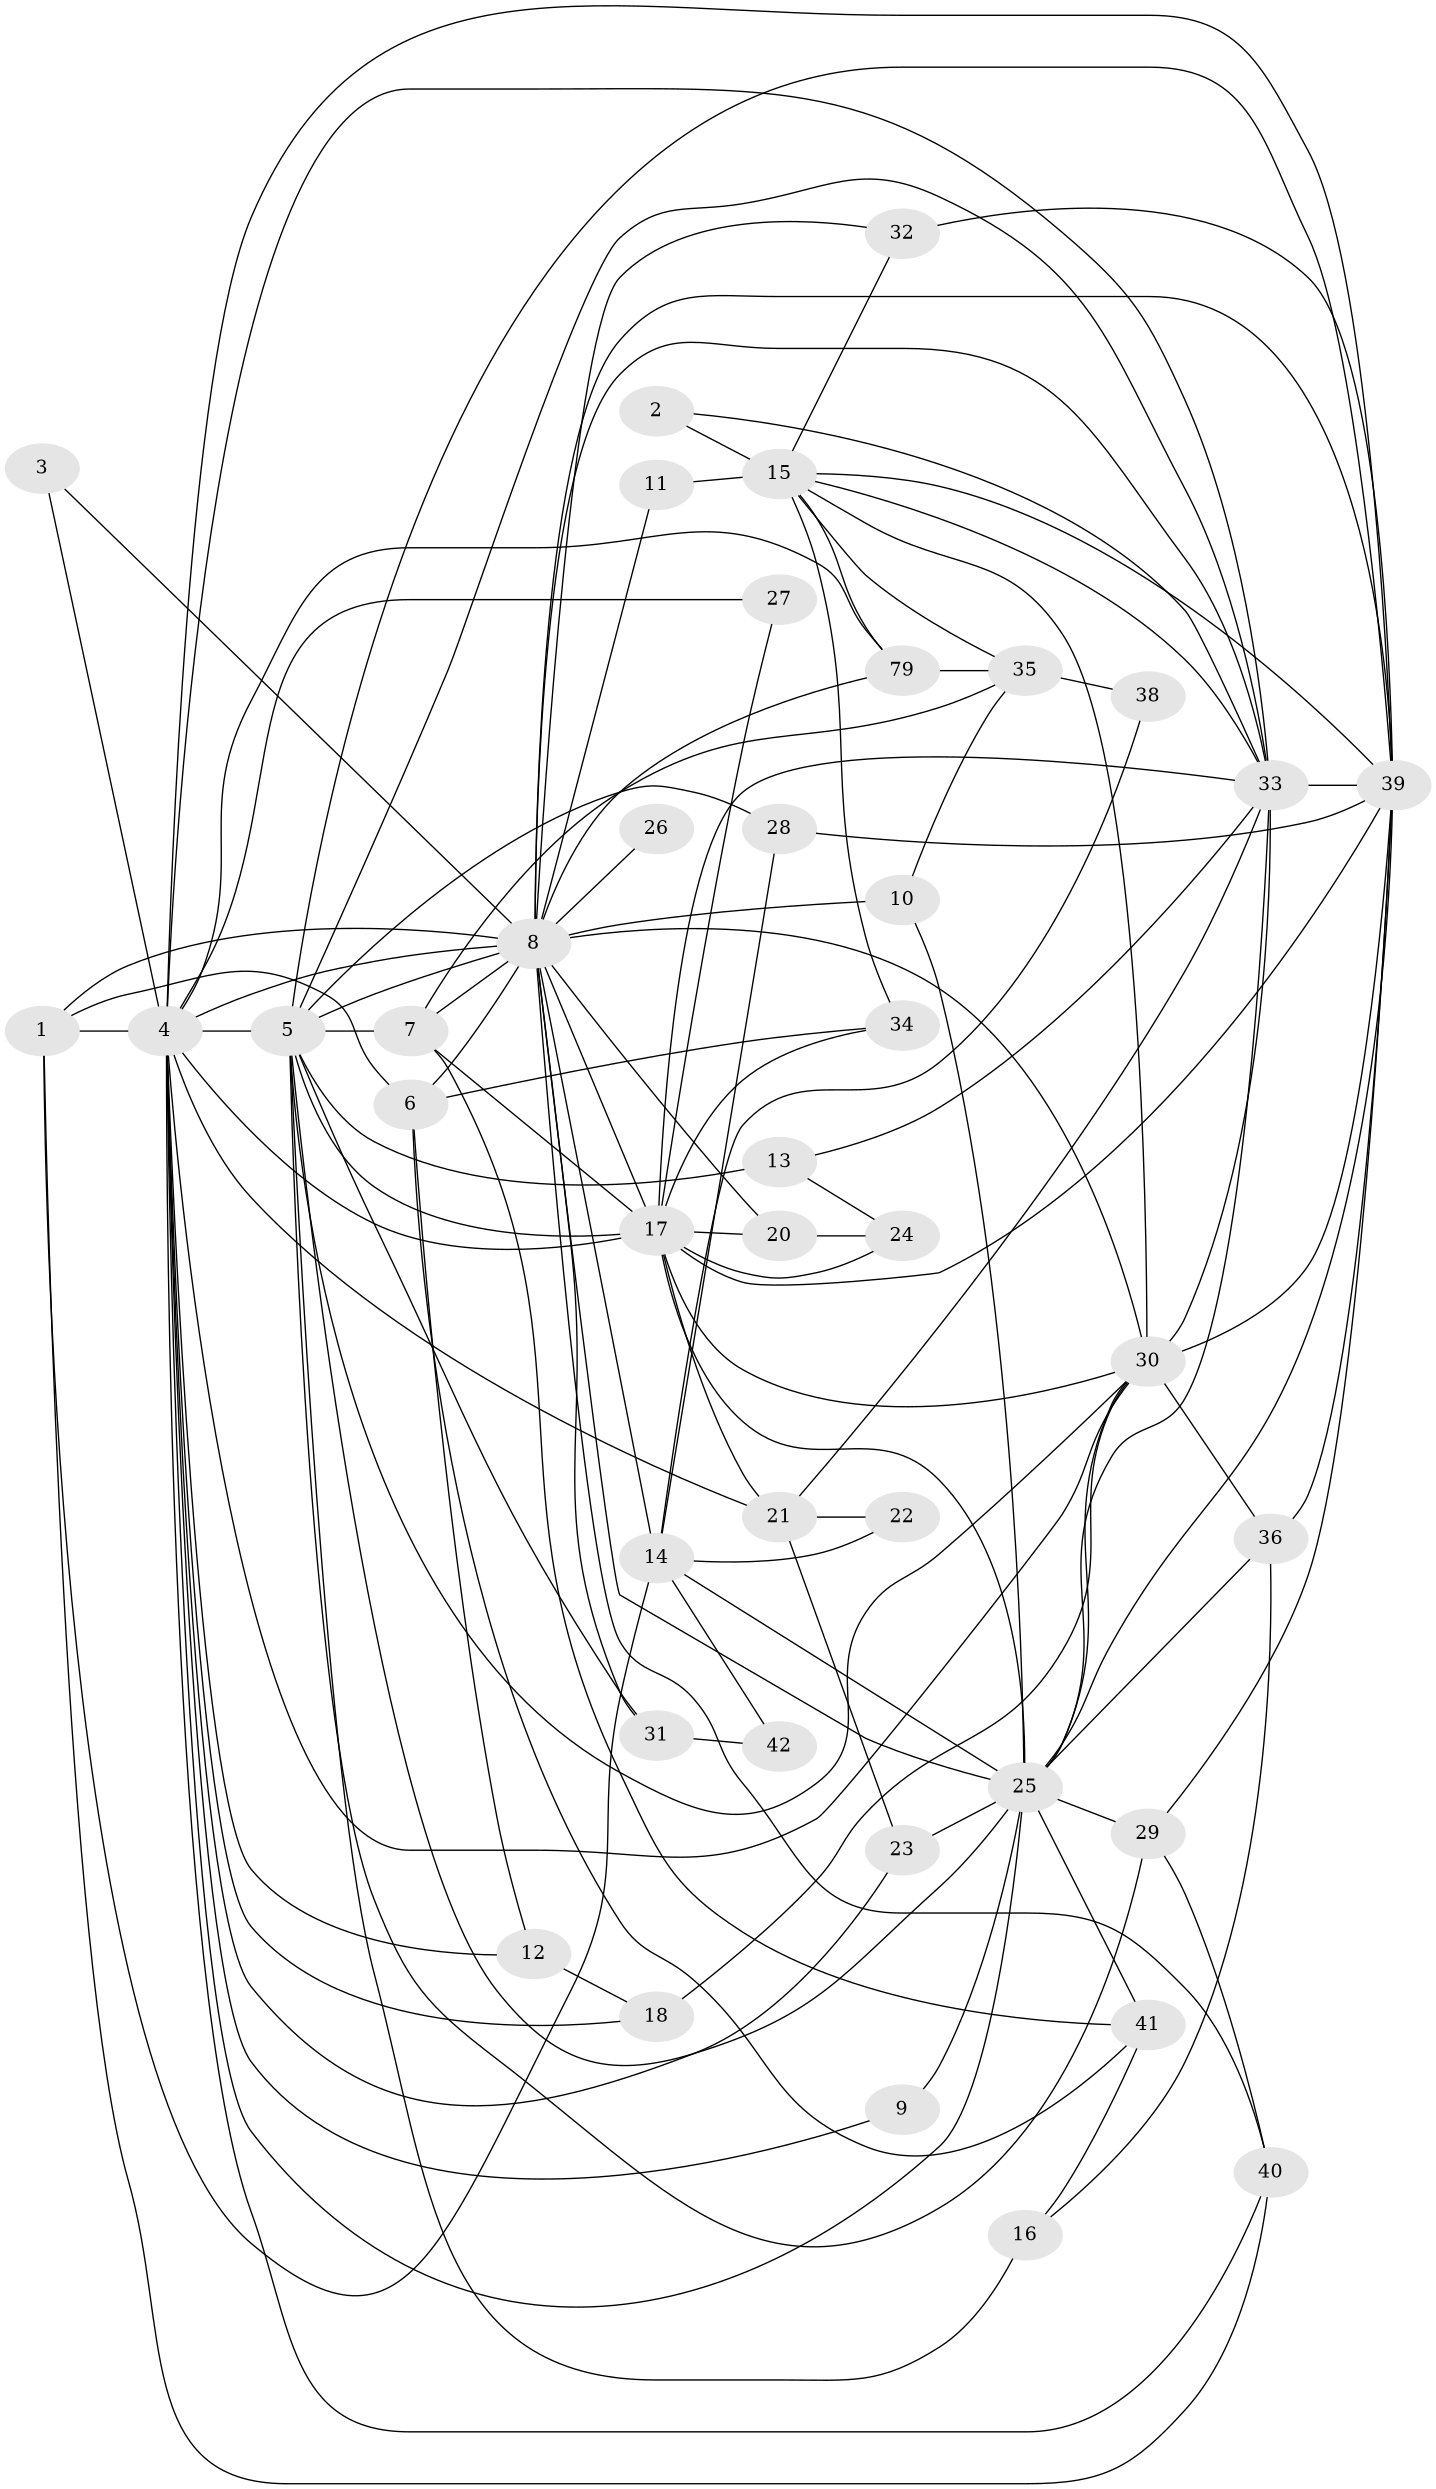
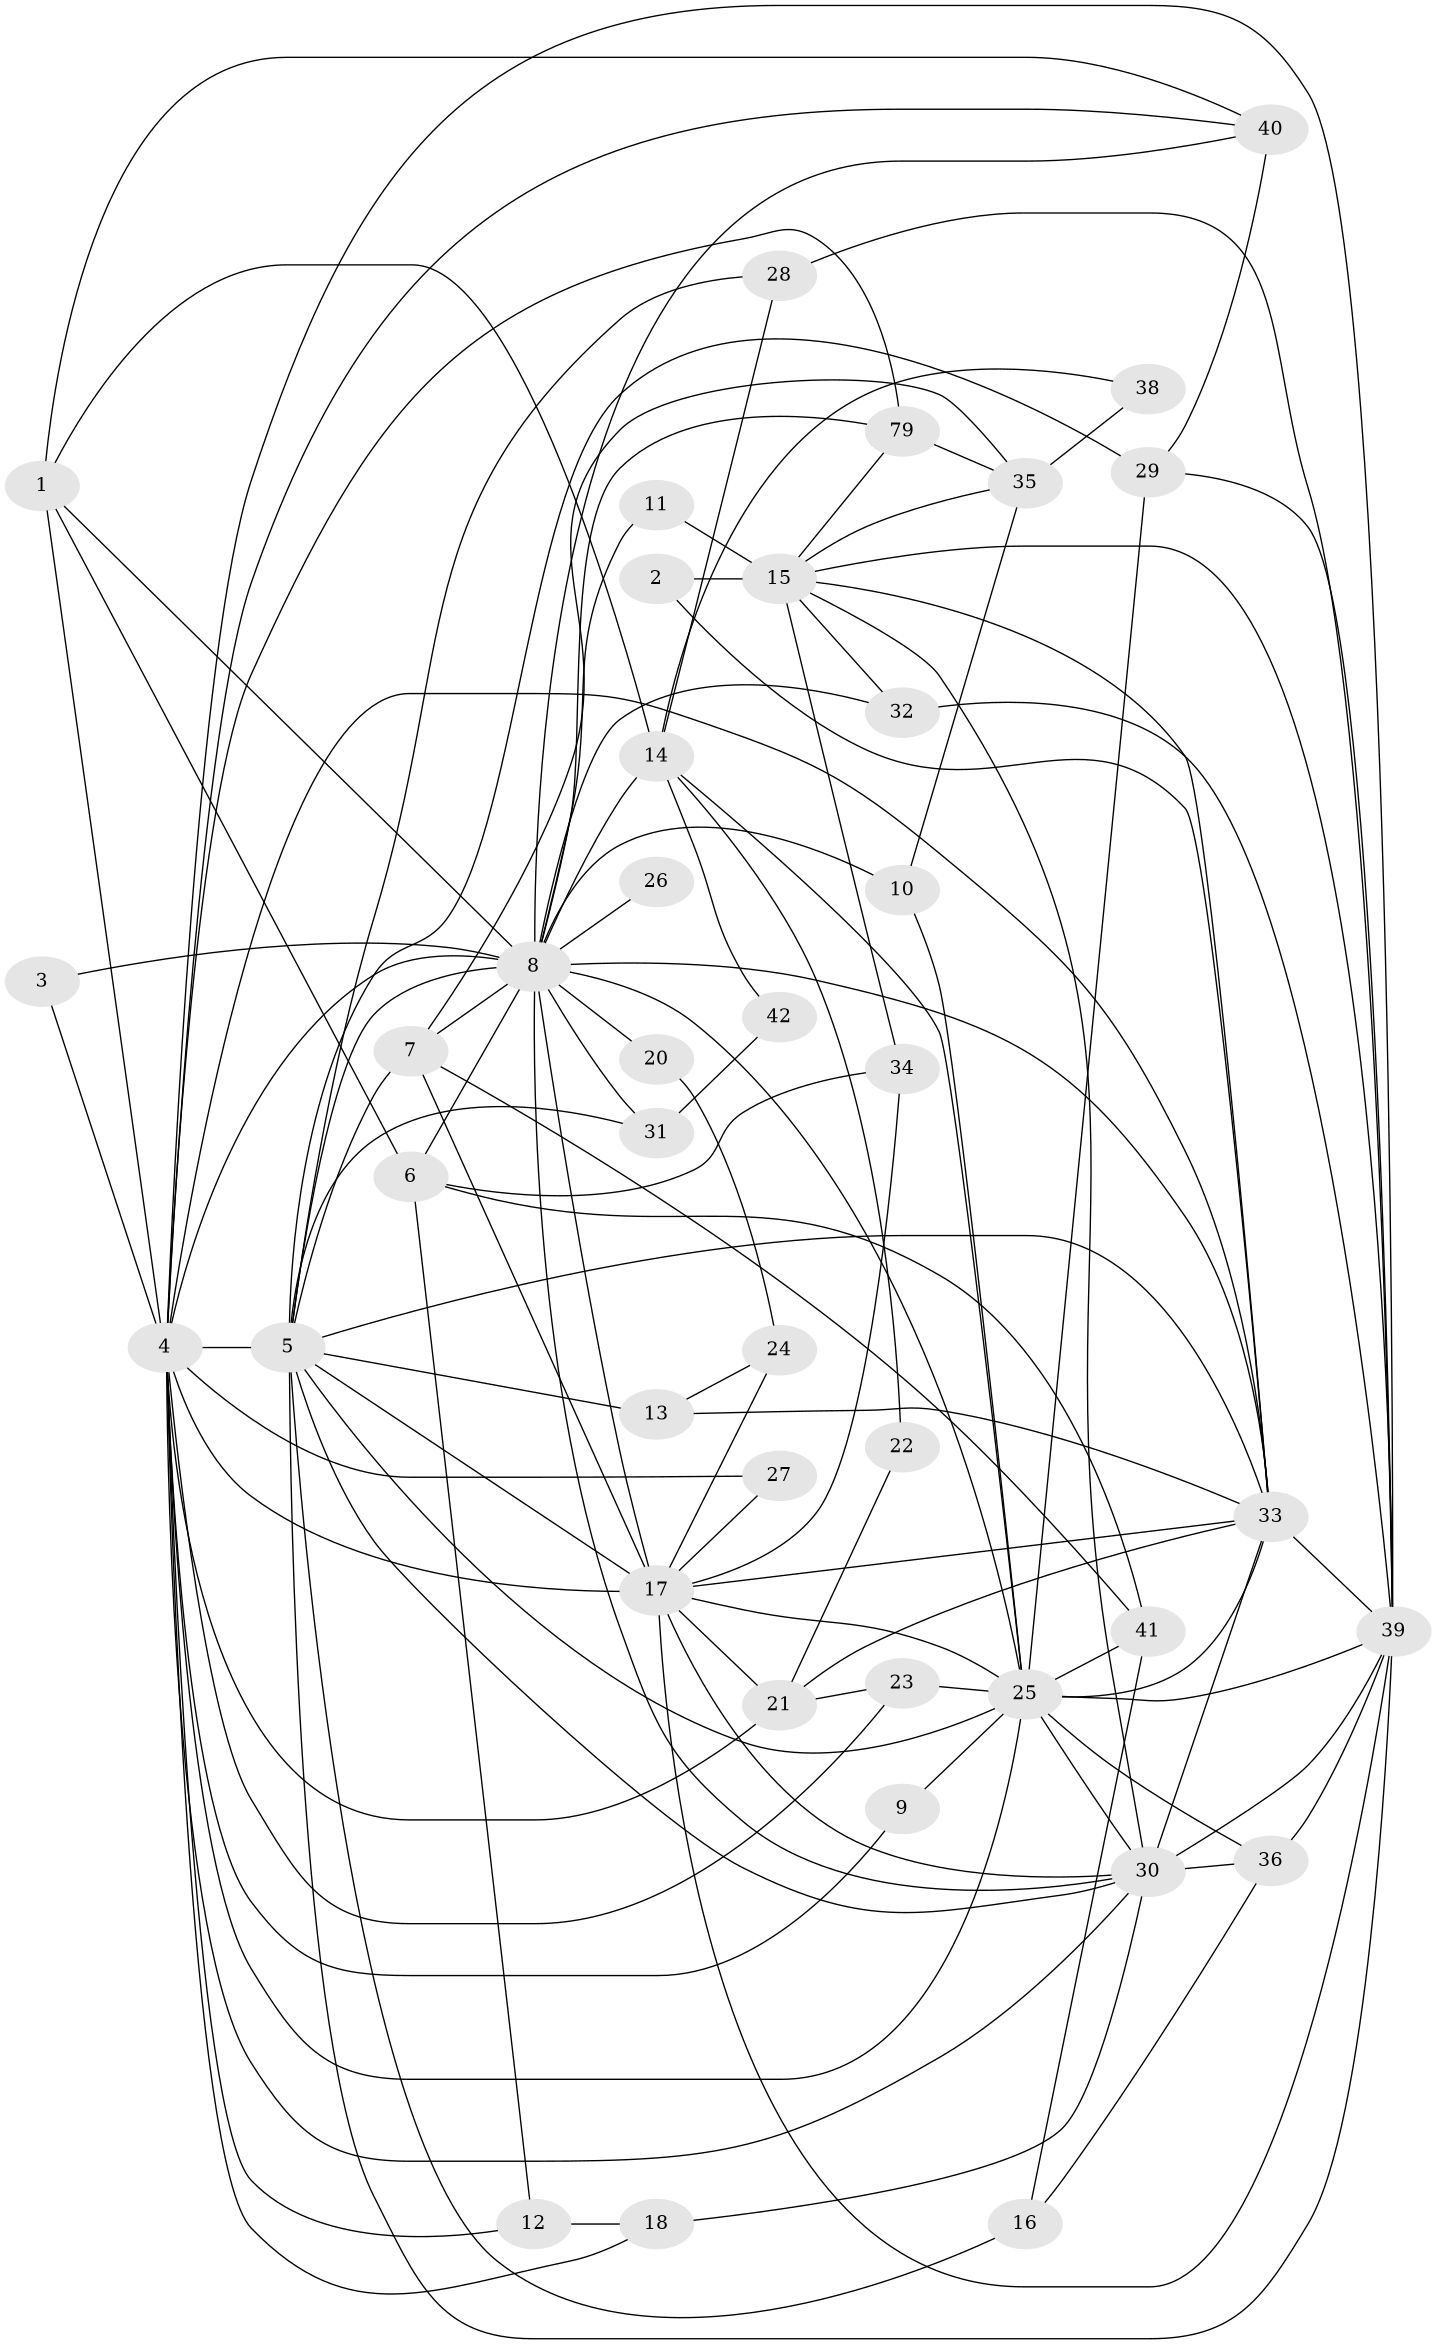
(825, 297) -> none
(721, 1233) -> none
